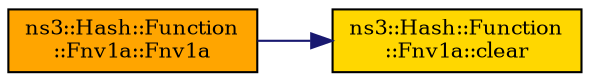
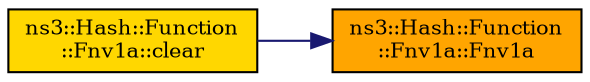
(284, 41) -> (284, 41)
